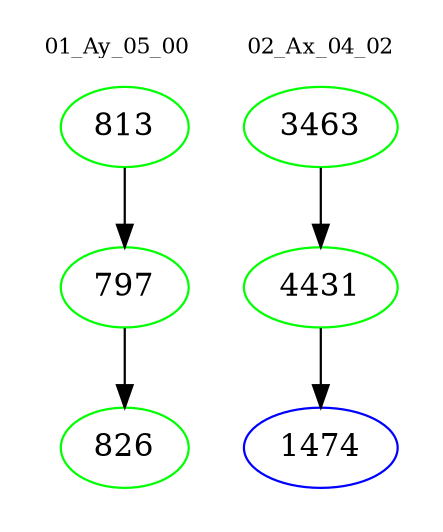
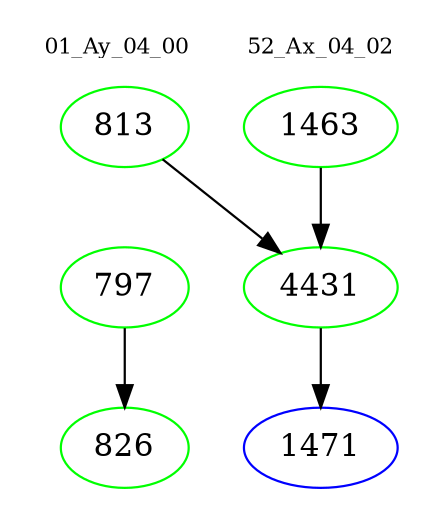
(117, 48) -> (117, 48)
(321, 48) -> (321, 48)
(321, 127) -> (321, 127)
(125, 196) -> (192, 183)
(321, 448) -> (321, 448)
